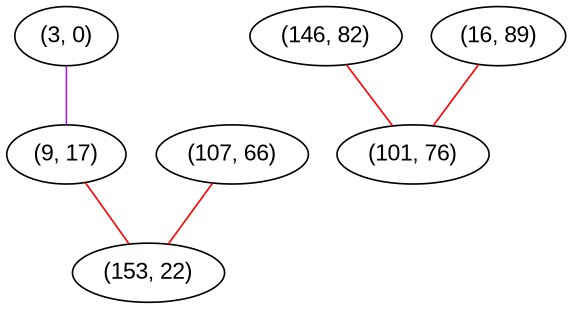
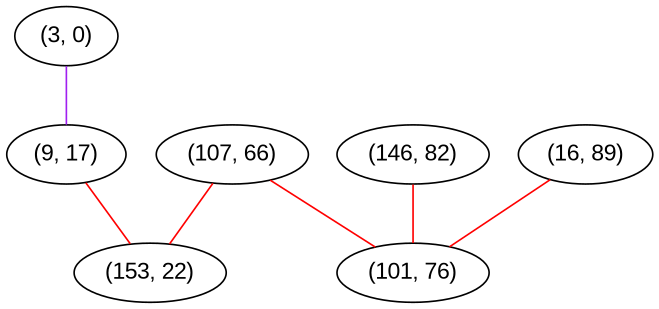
none -> (323, 214)
